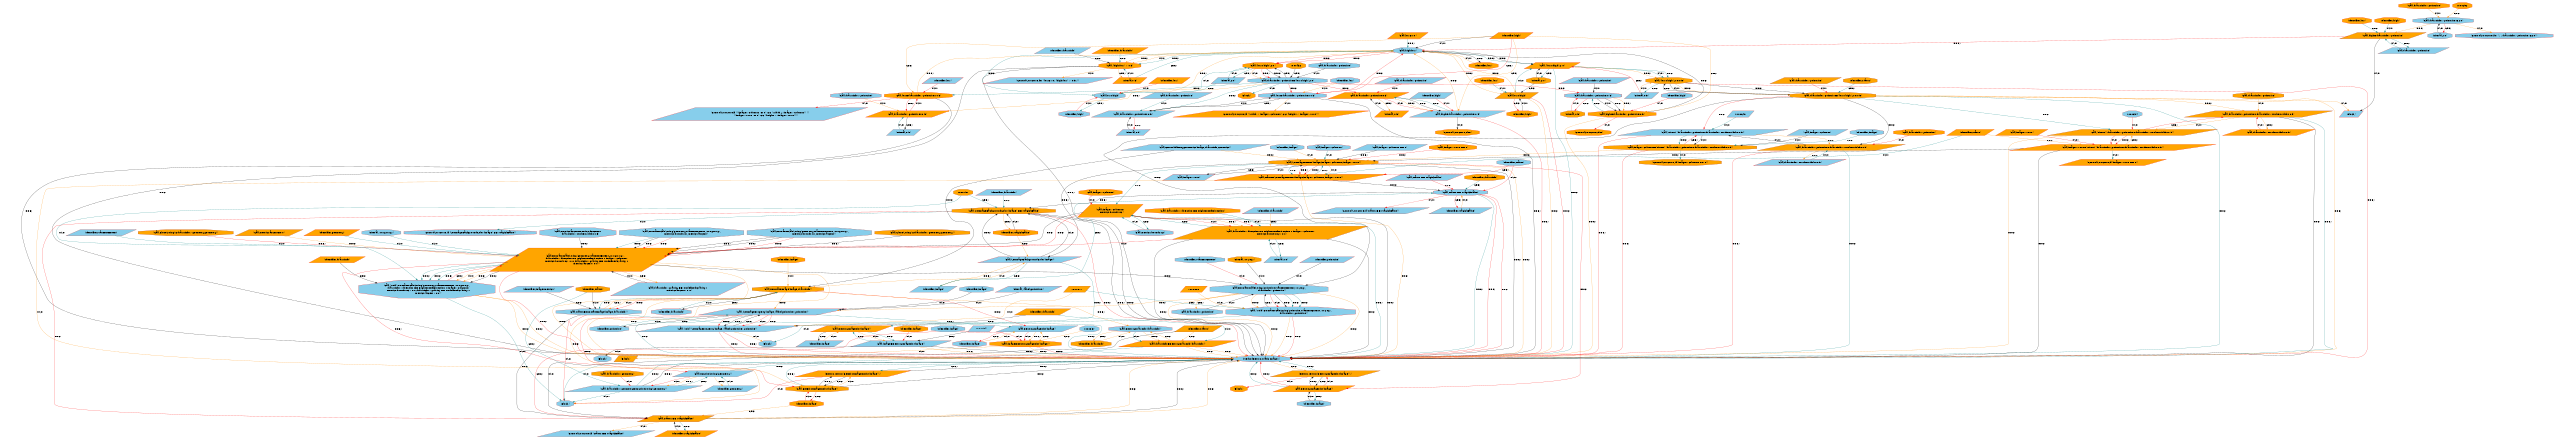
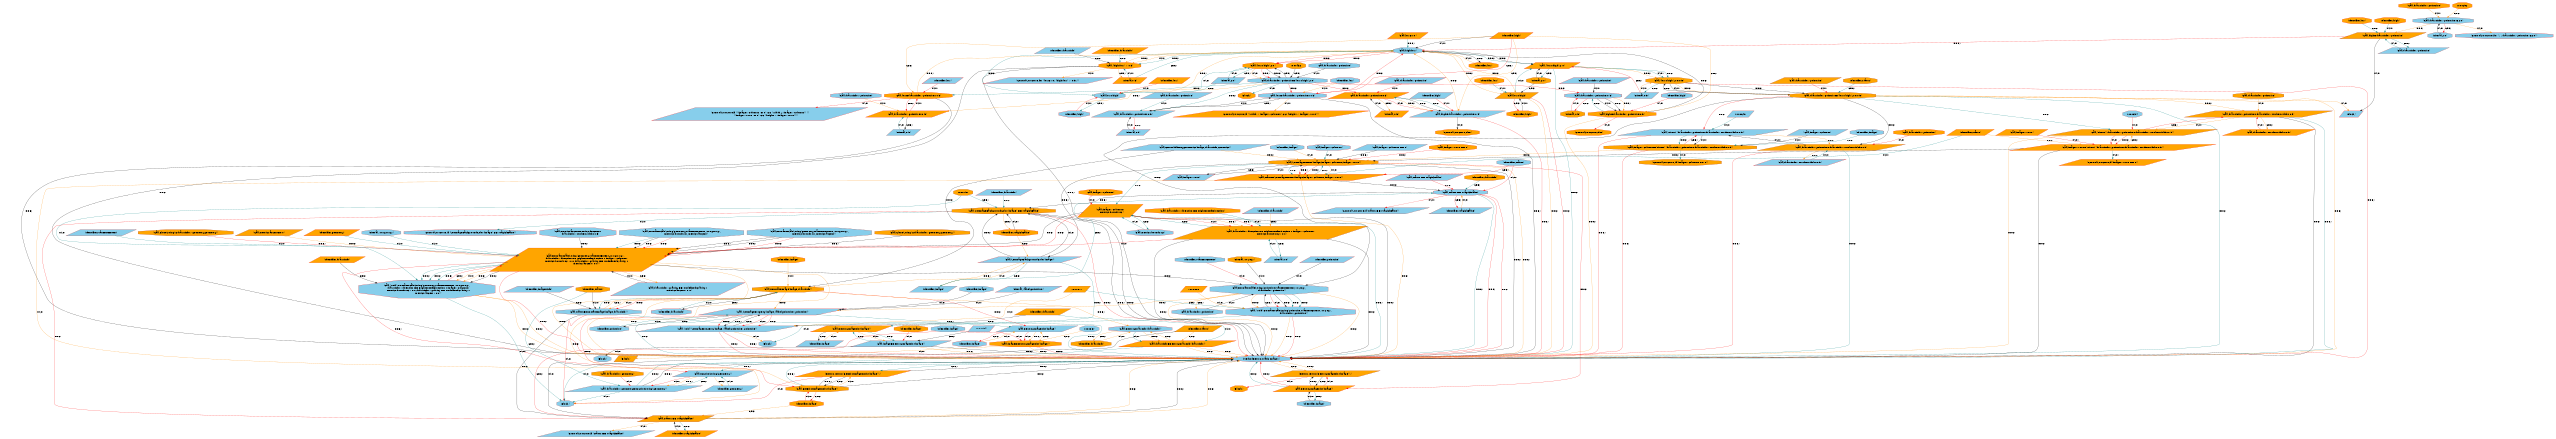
(539, 289) -> (539, 289)
(981, 362) -> (978, 362)
(1299, 365) -> (1299, 365)
